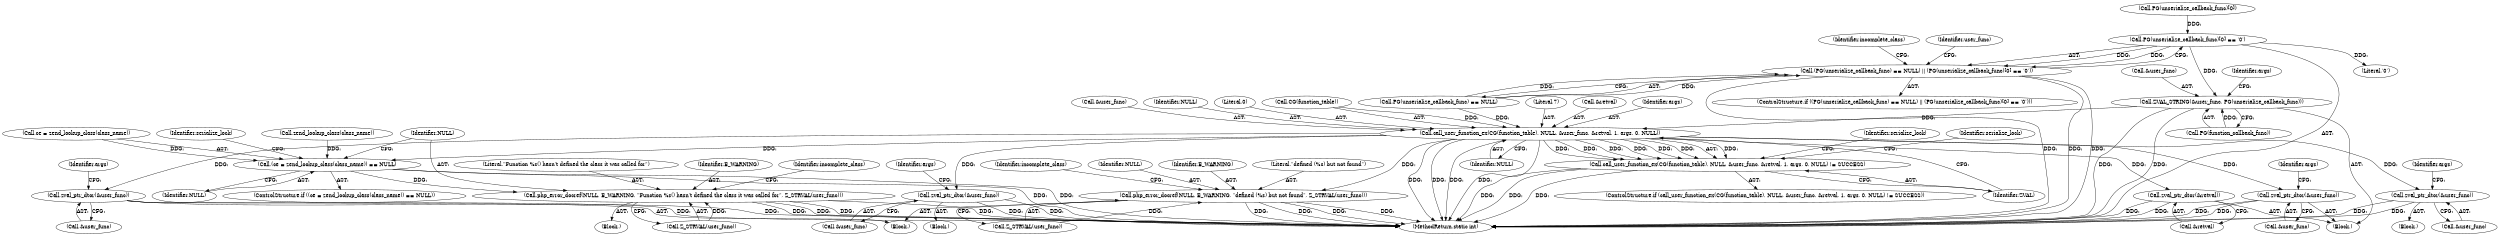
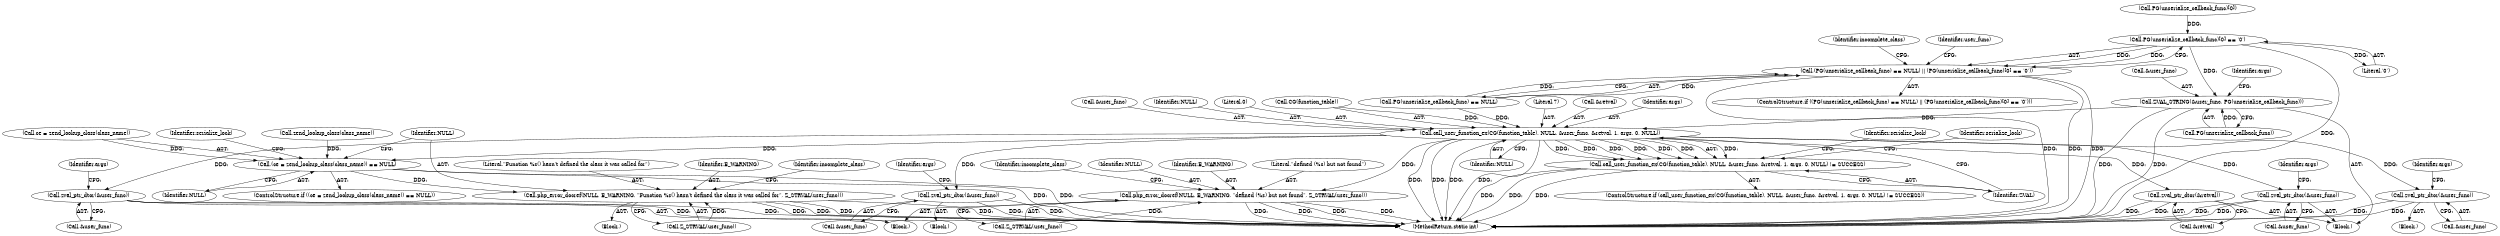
none -> (2326, 45)
(2228, 134) -> (2228, 134)
(2329, 134) -> (2329, 134)
